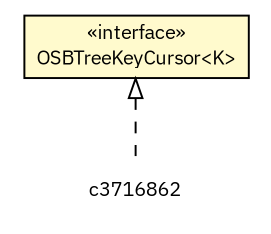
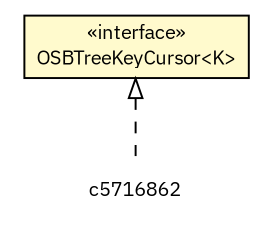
(136, 191) -> (136, 191)
